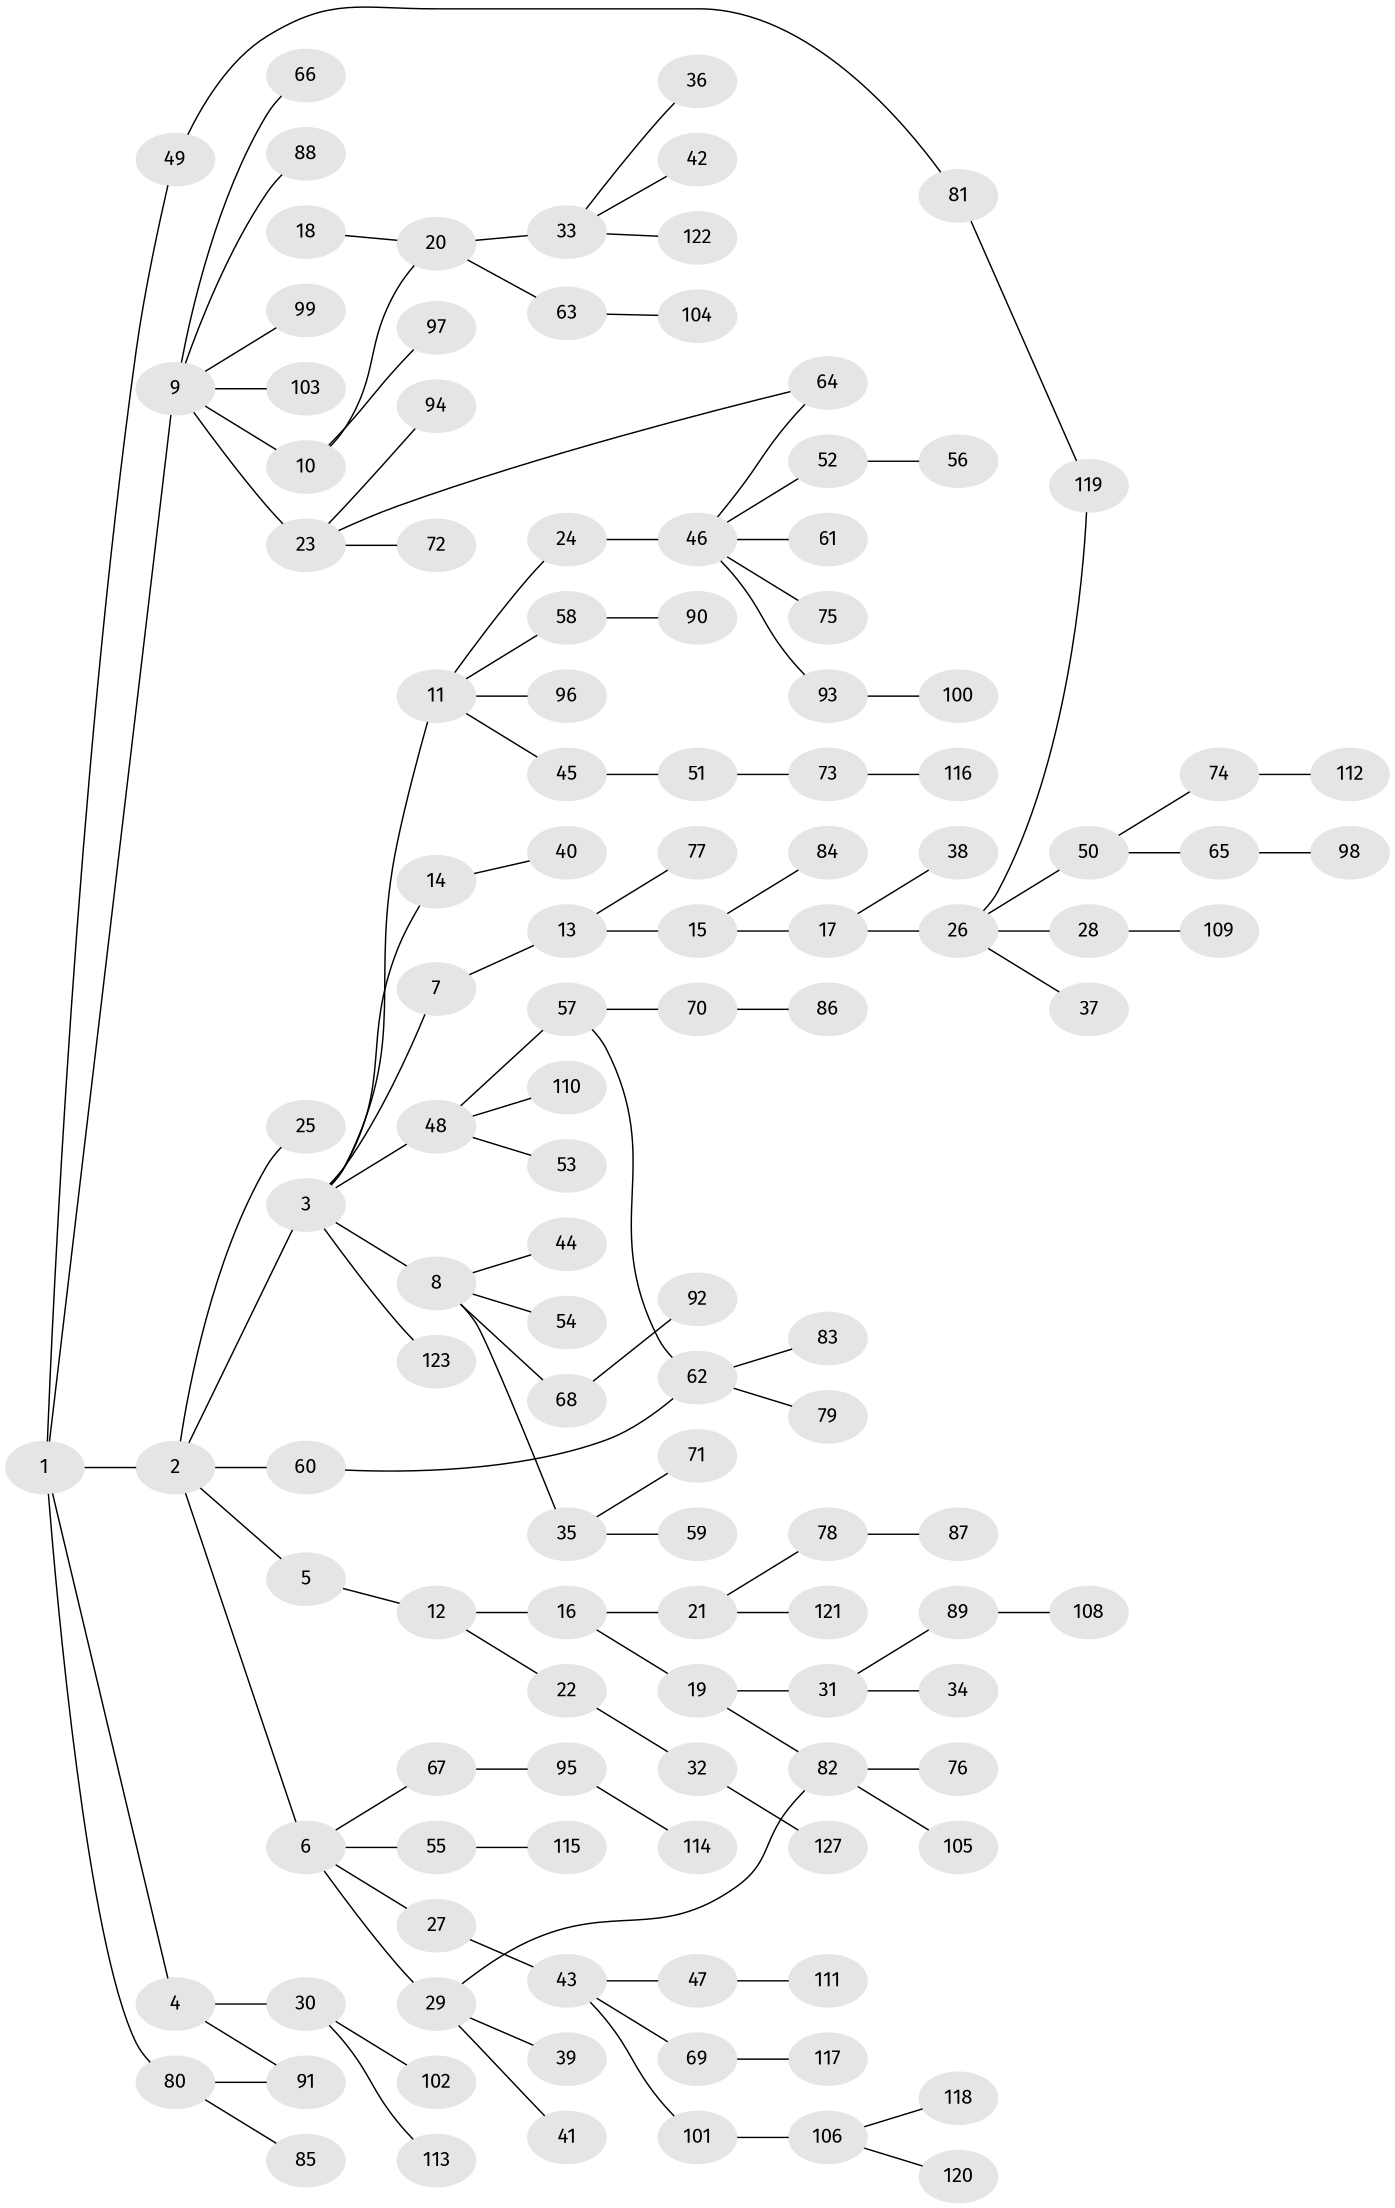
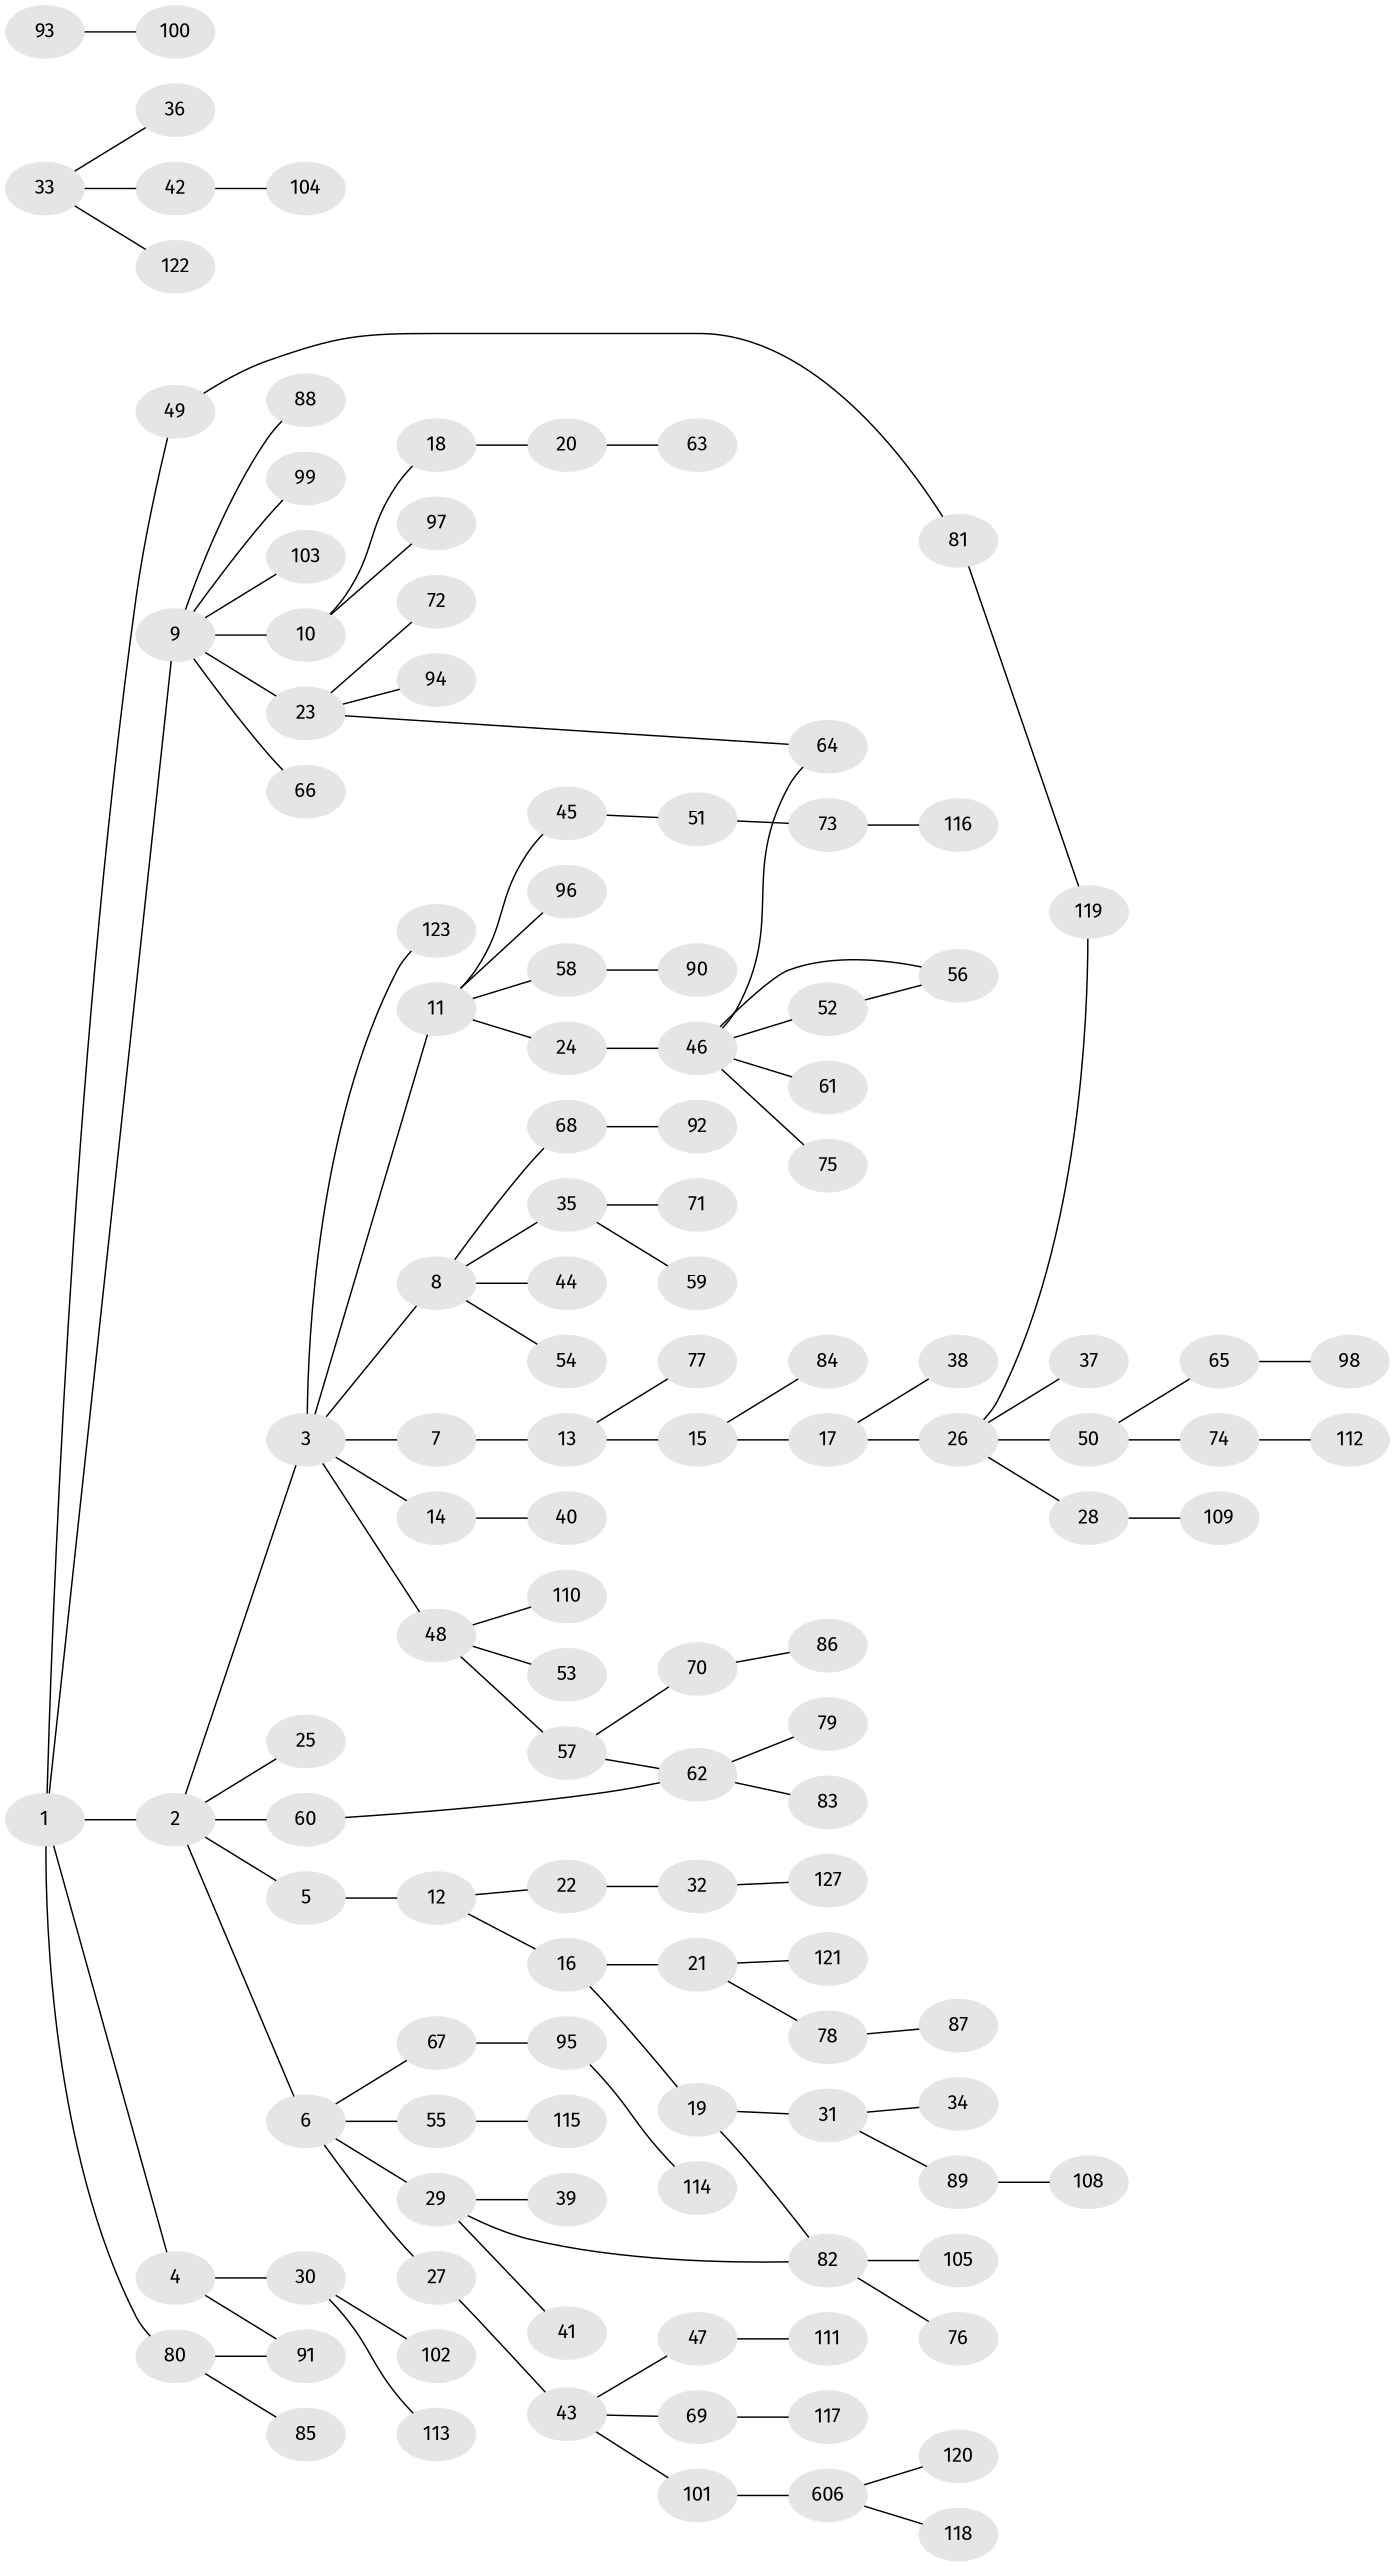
(502, 238) -> none
(632, 315) -> (241, 189)
(373, 356) -> (371, 540)
(763, 618) -> (810, 964)
(828, 2137) -> (828, 2495)
